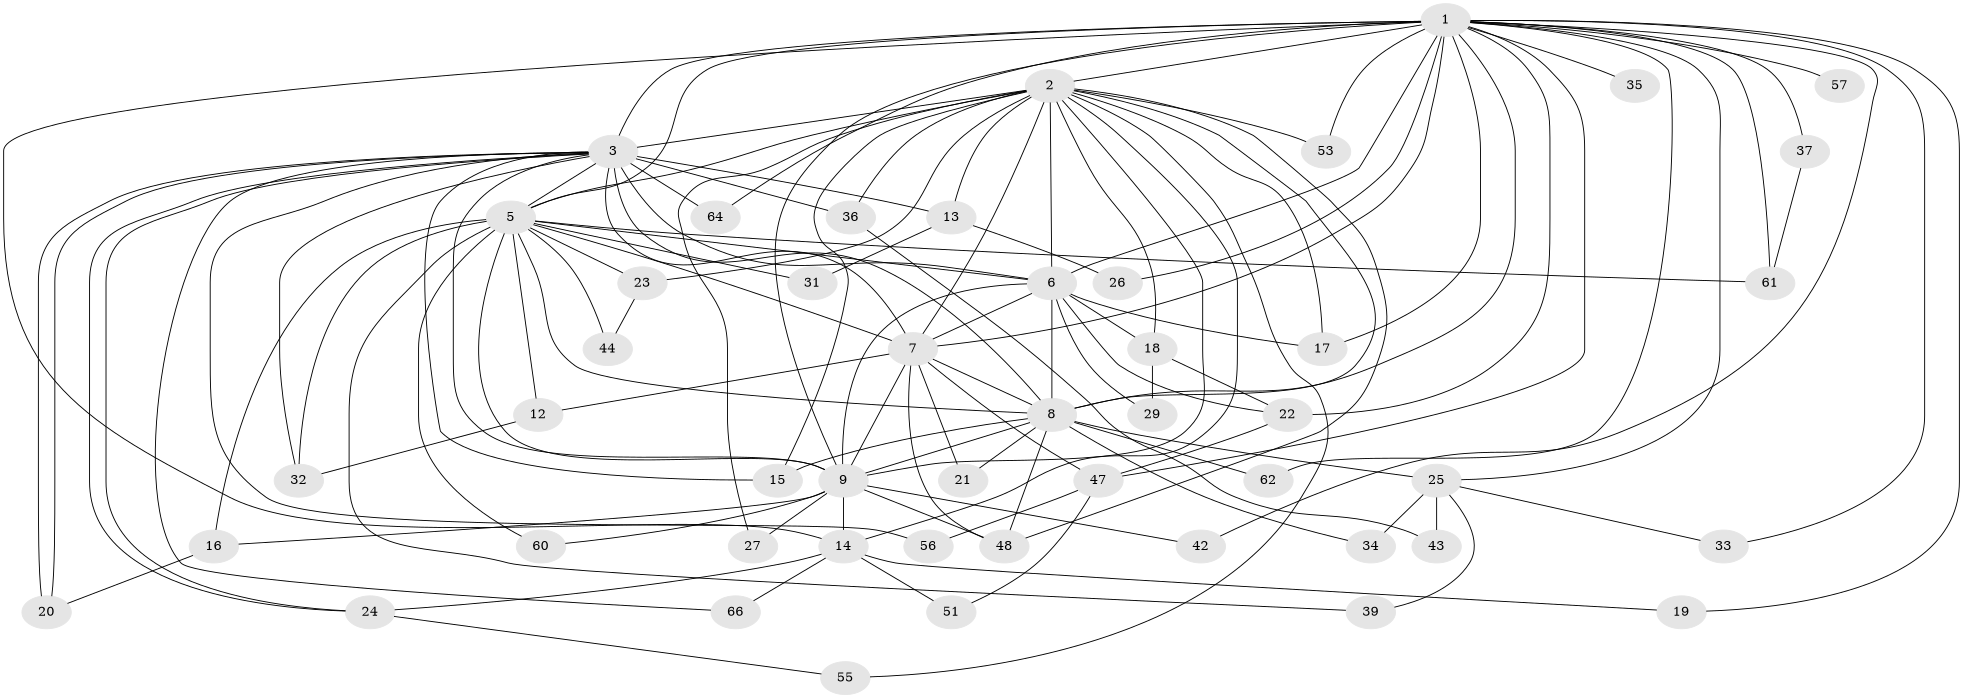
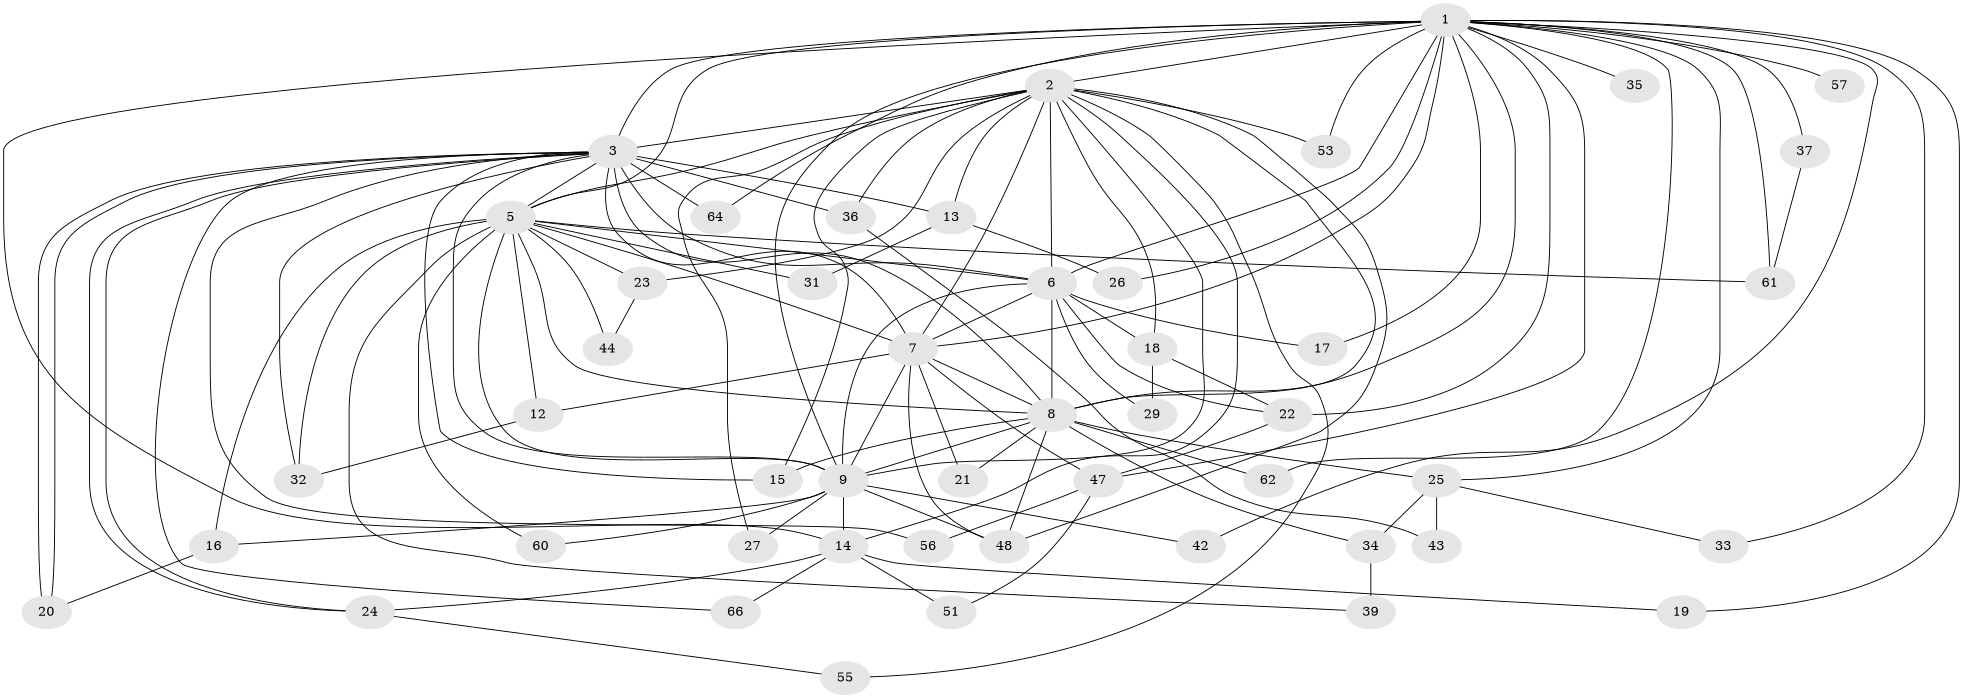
(1242, 175) -> none
(1465, 568) -> (1371, 579)
